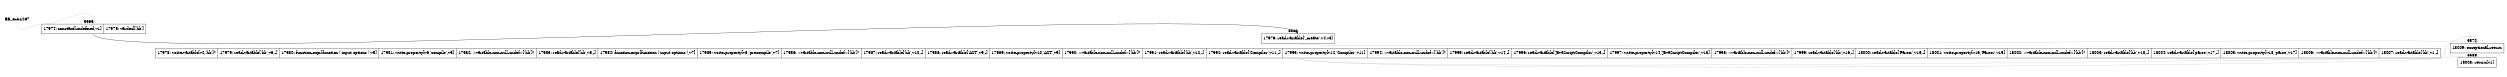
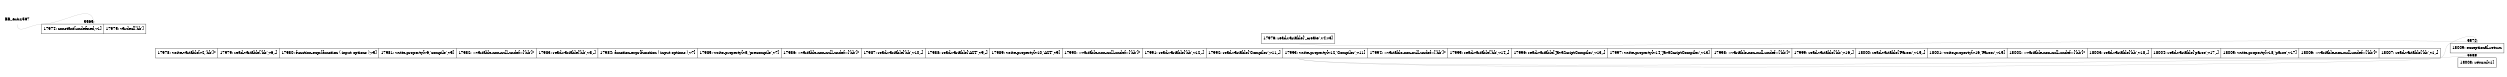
(17, 19) -> (17, 19)
(695, 34) -> none
